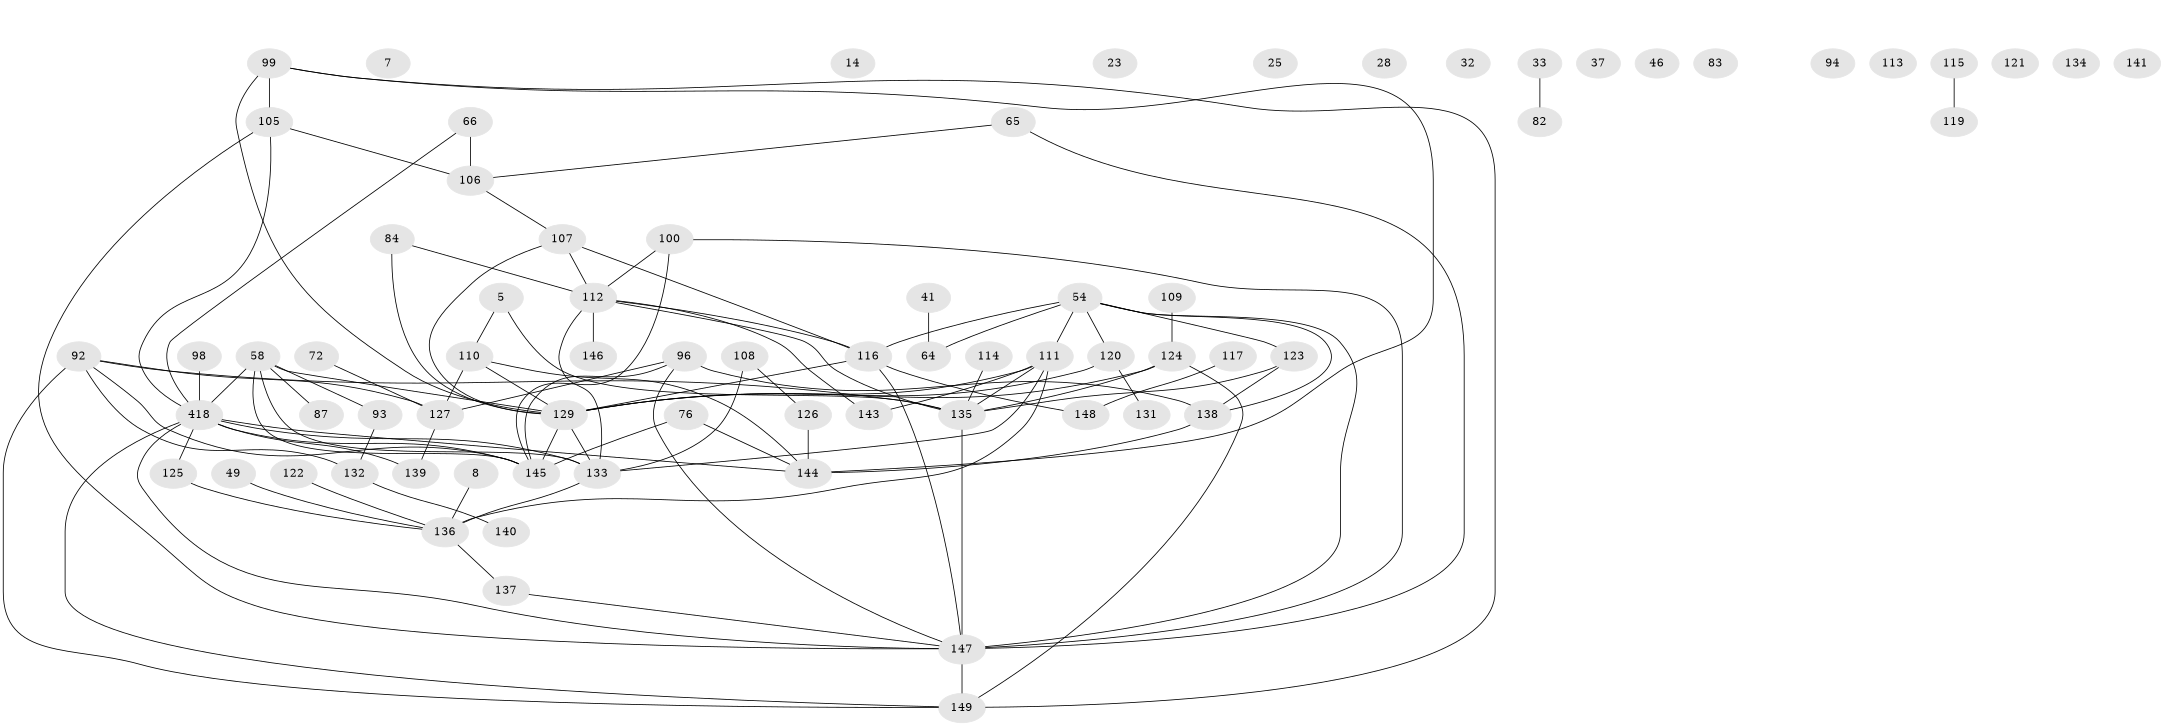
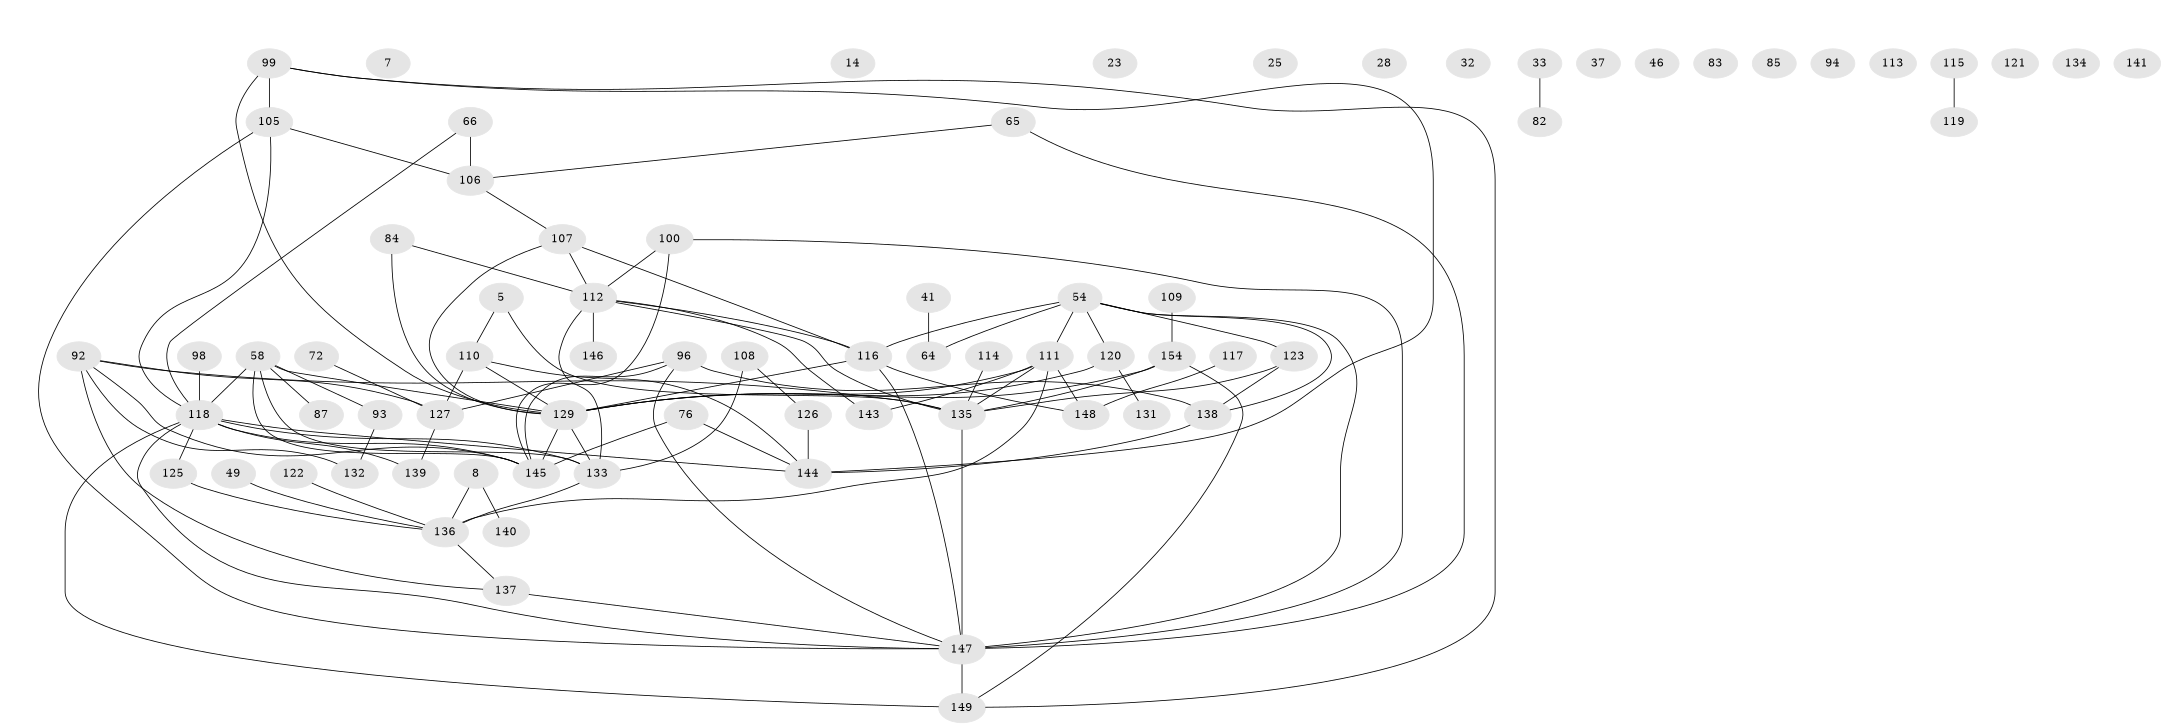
none -> (1774, 63)
(1172, 356) -> (1172, 356)
(199, 415) -> (199, 415)
(846, 449) -> (1068, 386)
(431, 503) -> (491, 503)
(331, 690) -> (242, 541)
